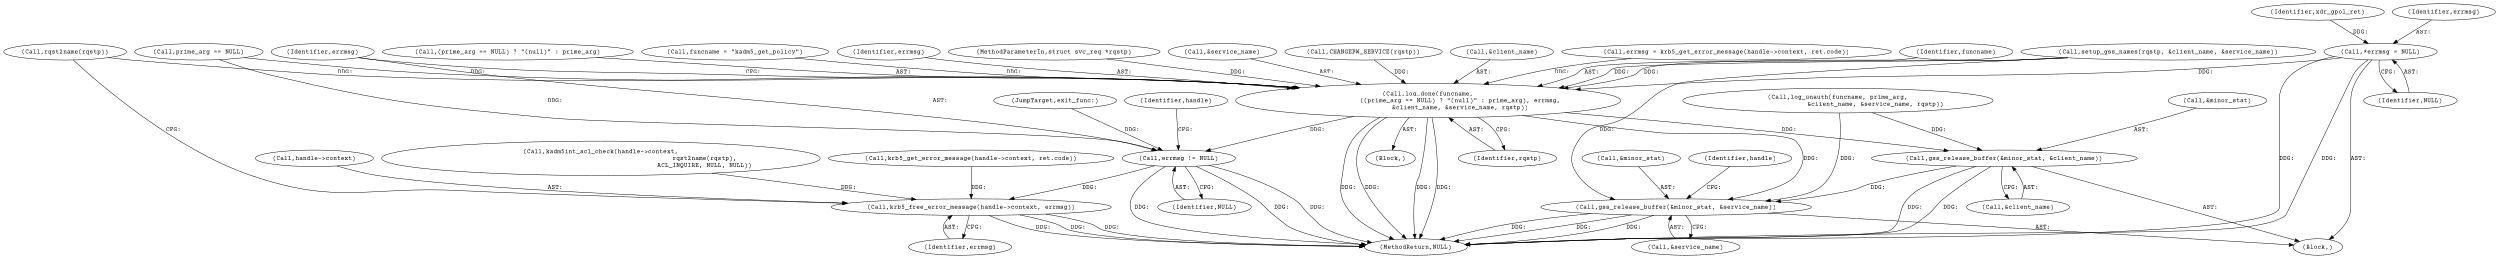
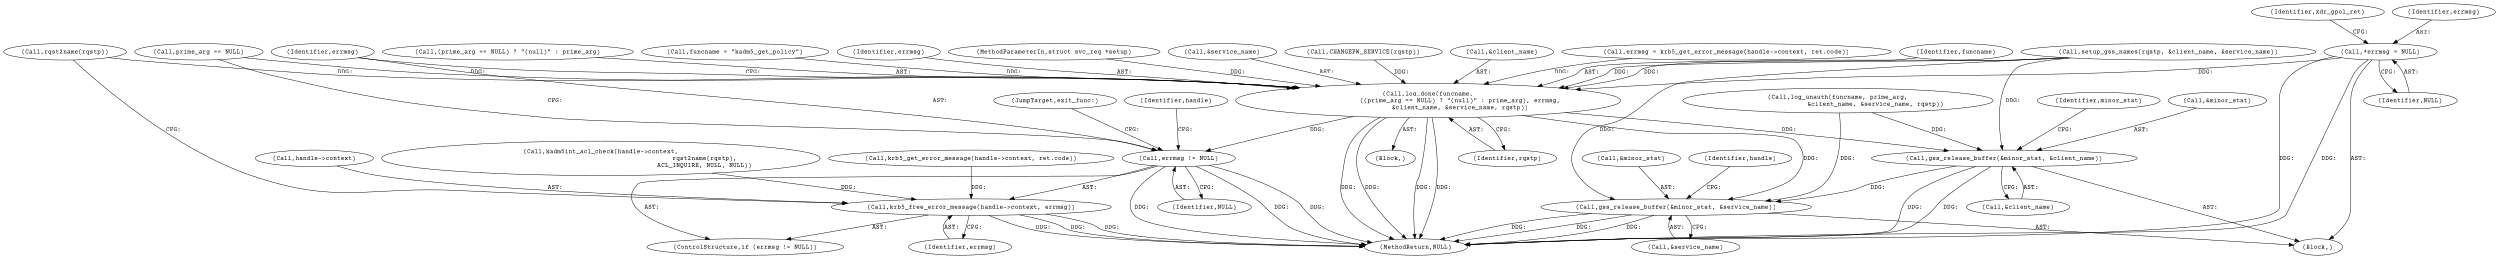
(2363, 32) -> (2363, 32)
(1054, 52) -> (1054, 52)
none -> (2008, 79)
(557, 101) -> (557, 101)
none -> (2099, 101)
(1134, 129) -> (1134, 129)
(1092, 187) -> (1092, 187)
none -> (745, 247)
